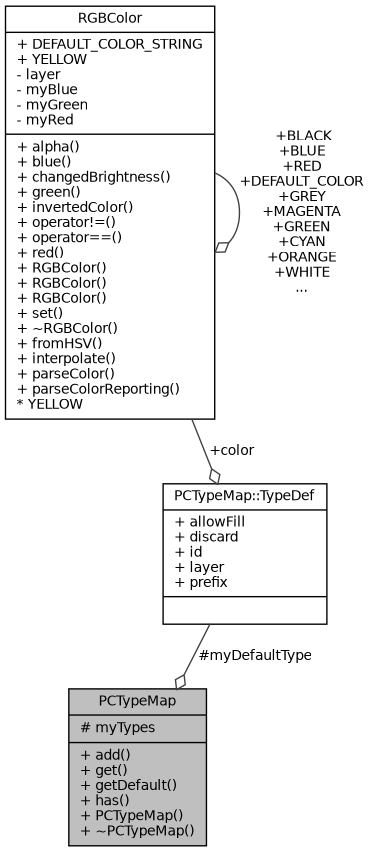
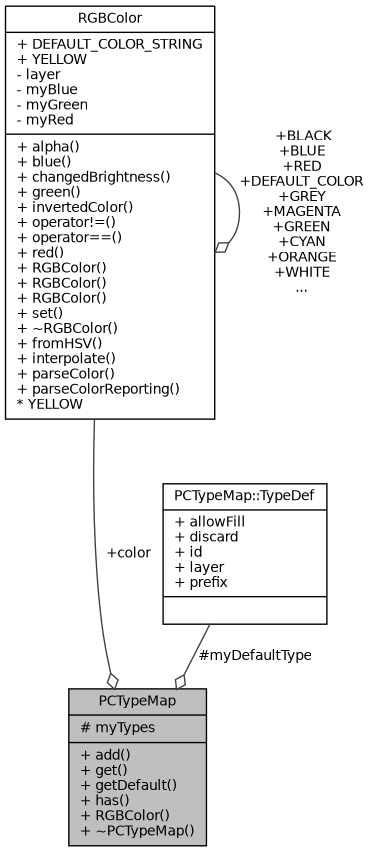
(202, 444) -> (95, 546)
(132, 816) -> (125, 816)
